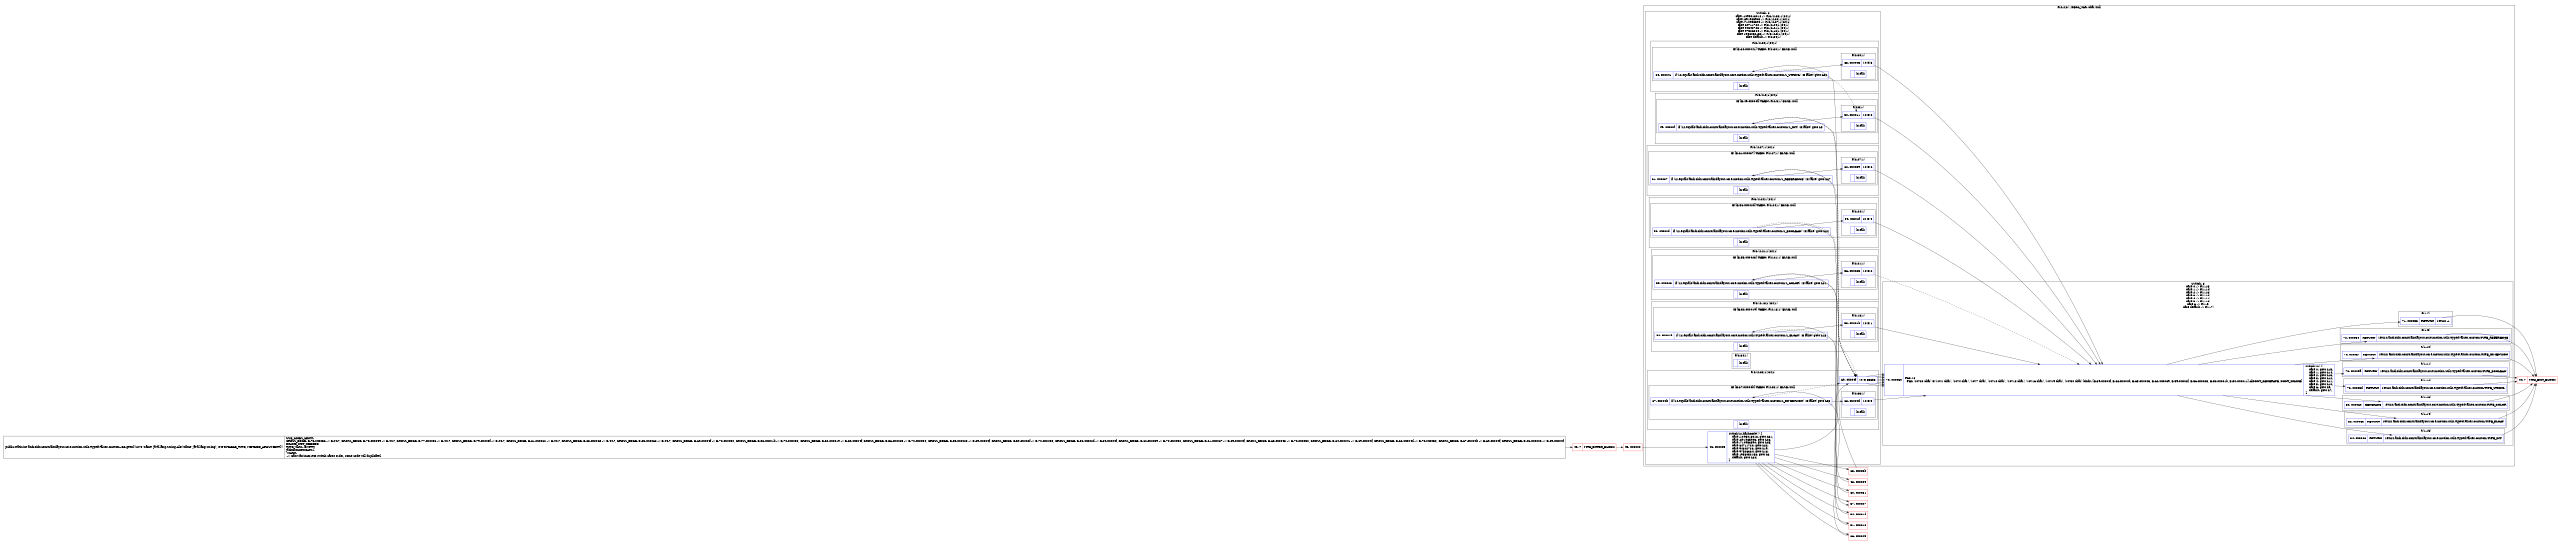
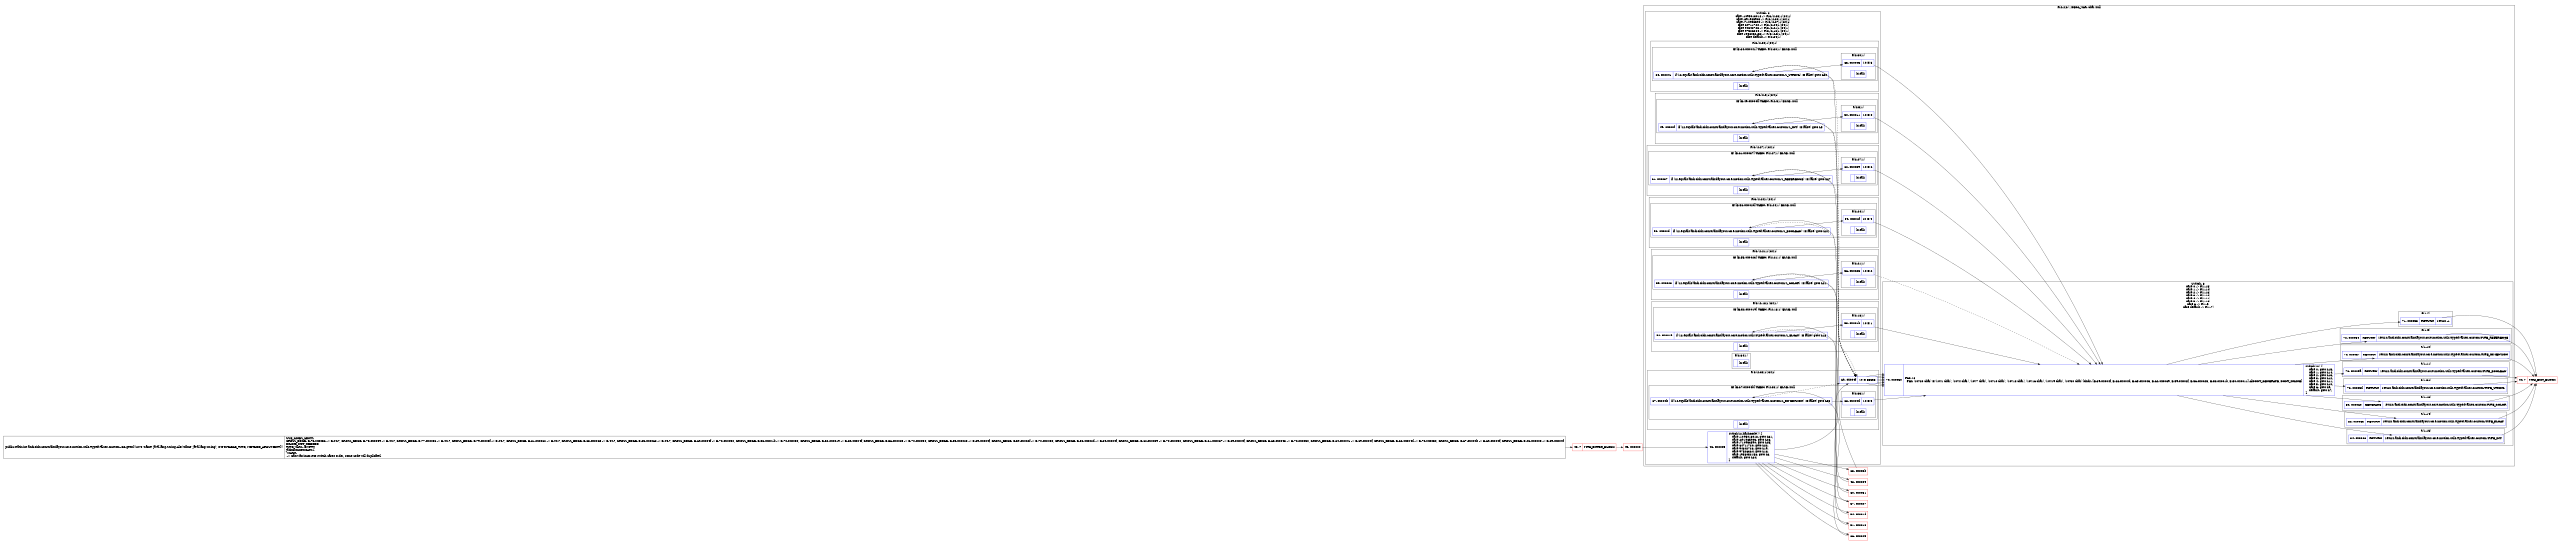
(1816, 73) -> (1838, 177)
(1836, 263) -> (1837, 328)
(2426, 381) -> (2426, 381)
